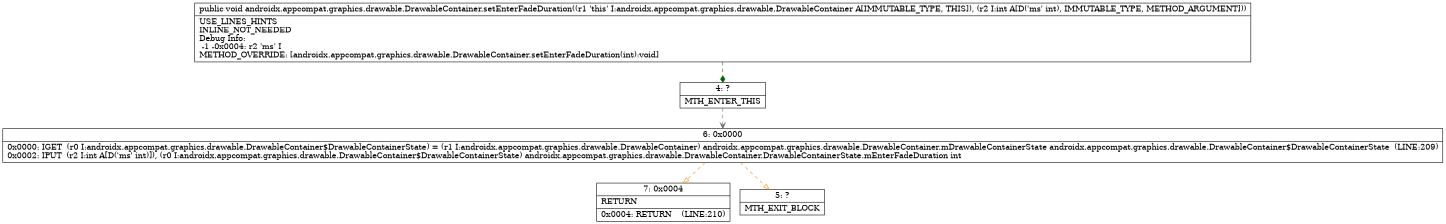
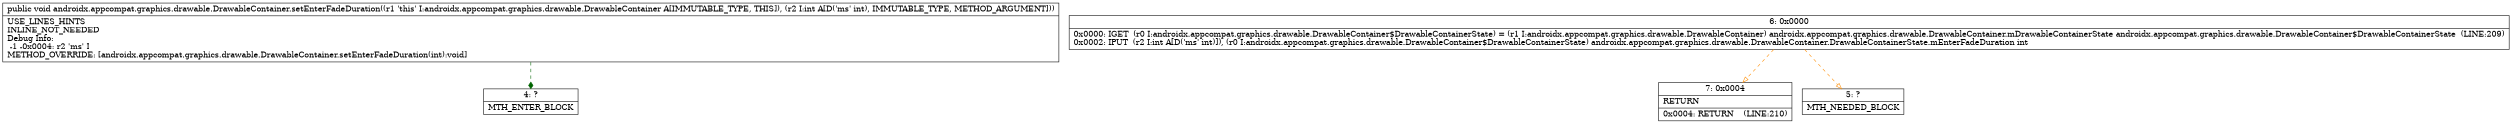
(723, 101) -> (531, 108)
(723, 116) -> none
(782, 208) -> (1853, 108)
